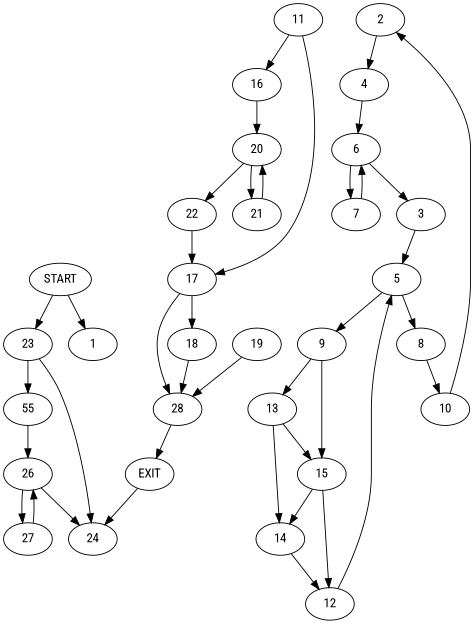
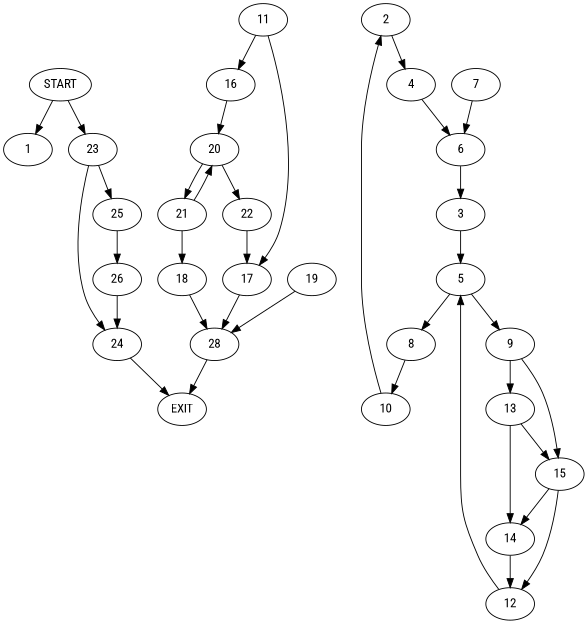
(350, 177) -> none
(192, 307) -> (182, 243)
(28, 409) -> (117, 215)
(124, 503) -> (146, 374)
(28, 539) -> none
